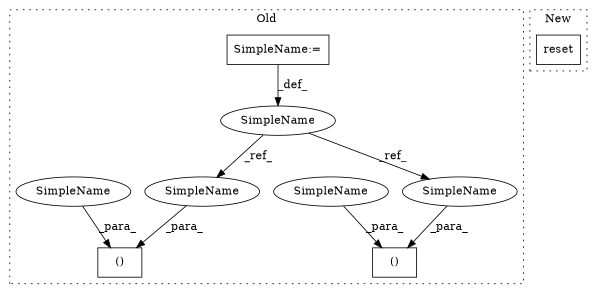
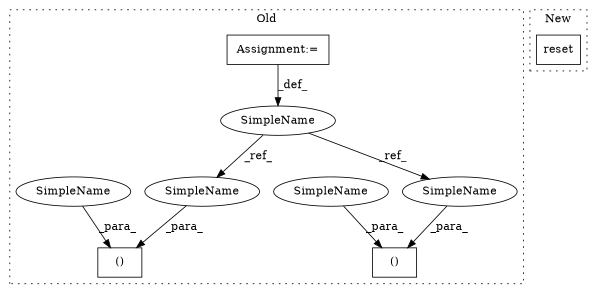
(278, 50) -> (278, 50)
